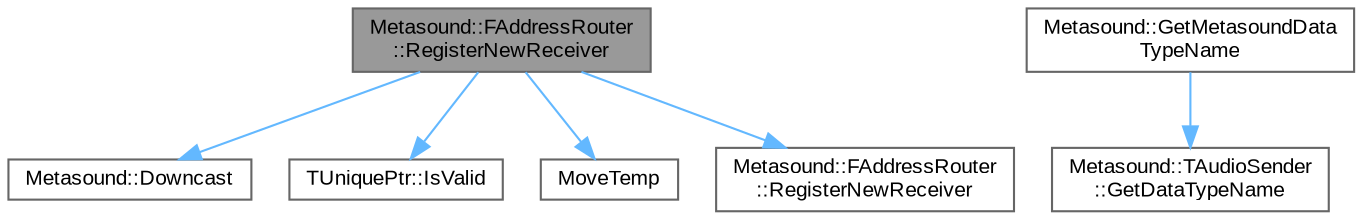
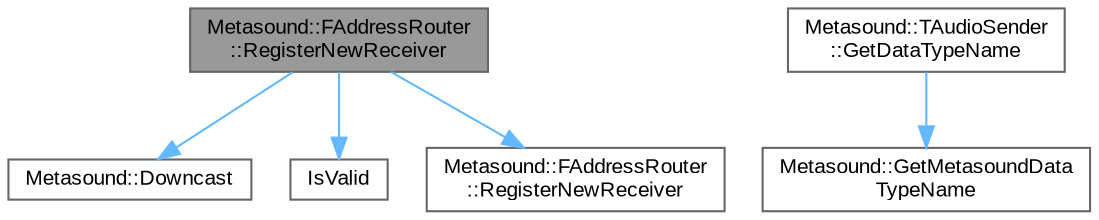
(1190, 99) -> (926, 99)
(396, 180) -> none
(609, 180) -> (339, 180)
